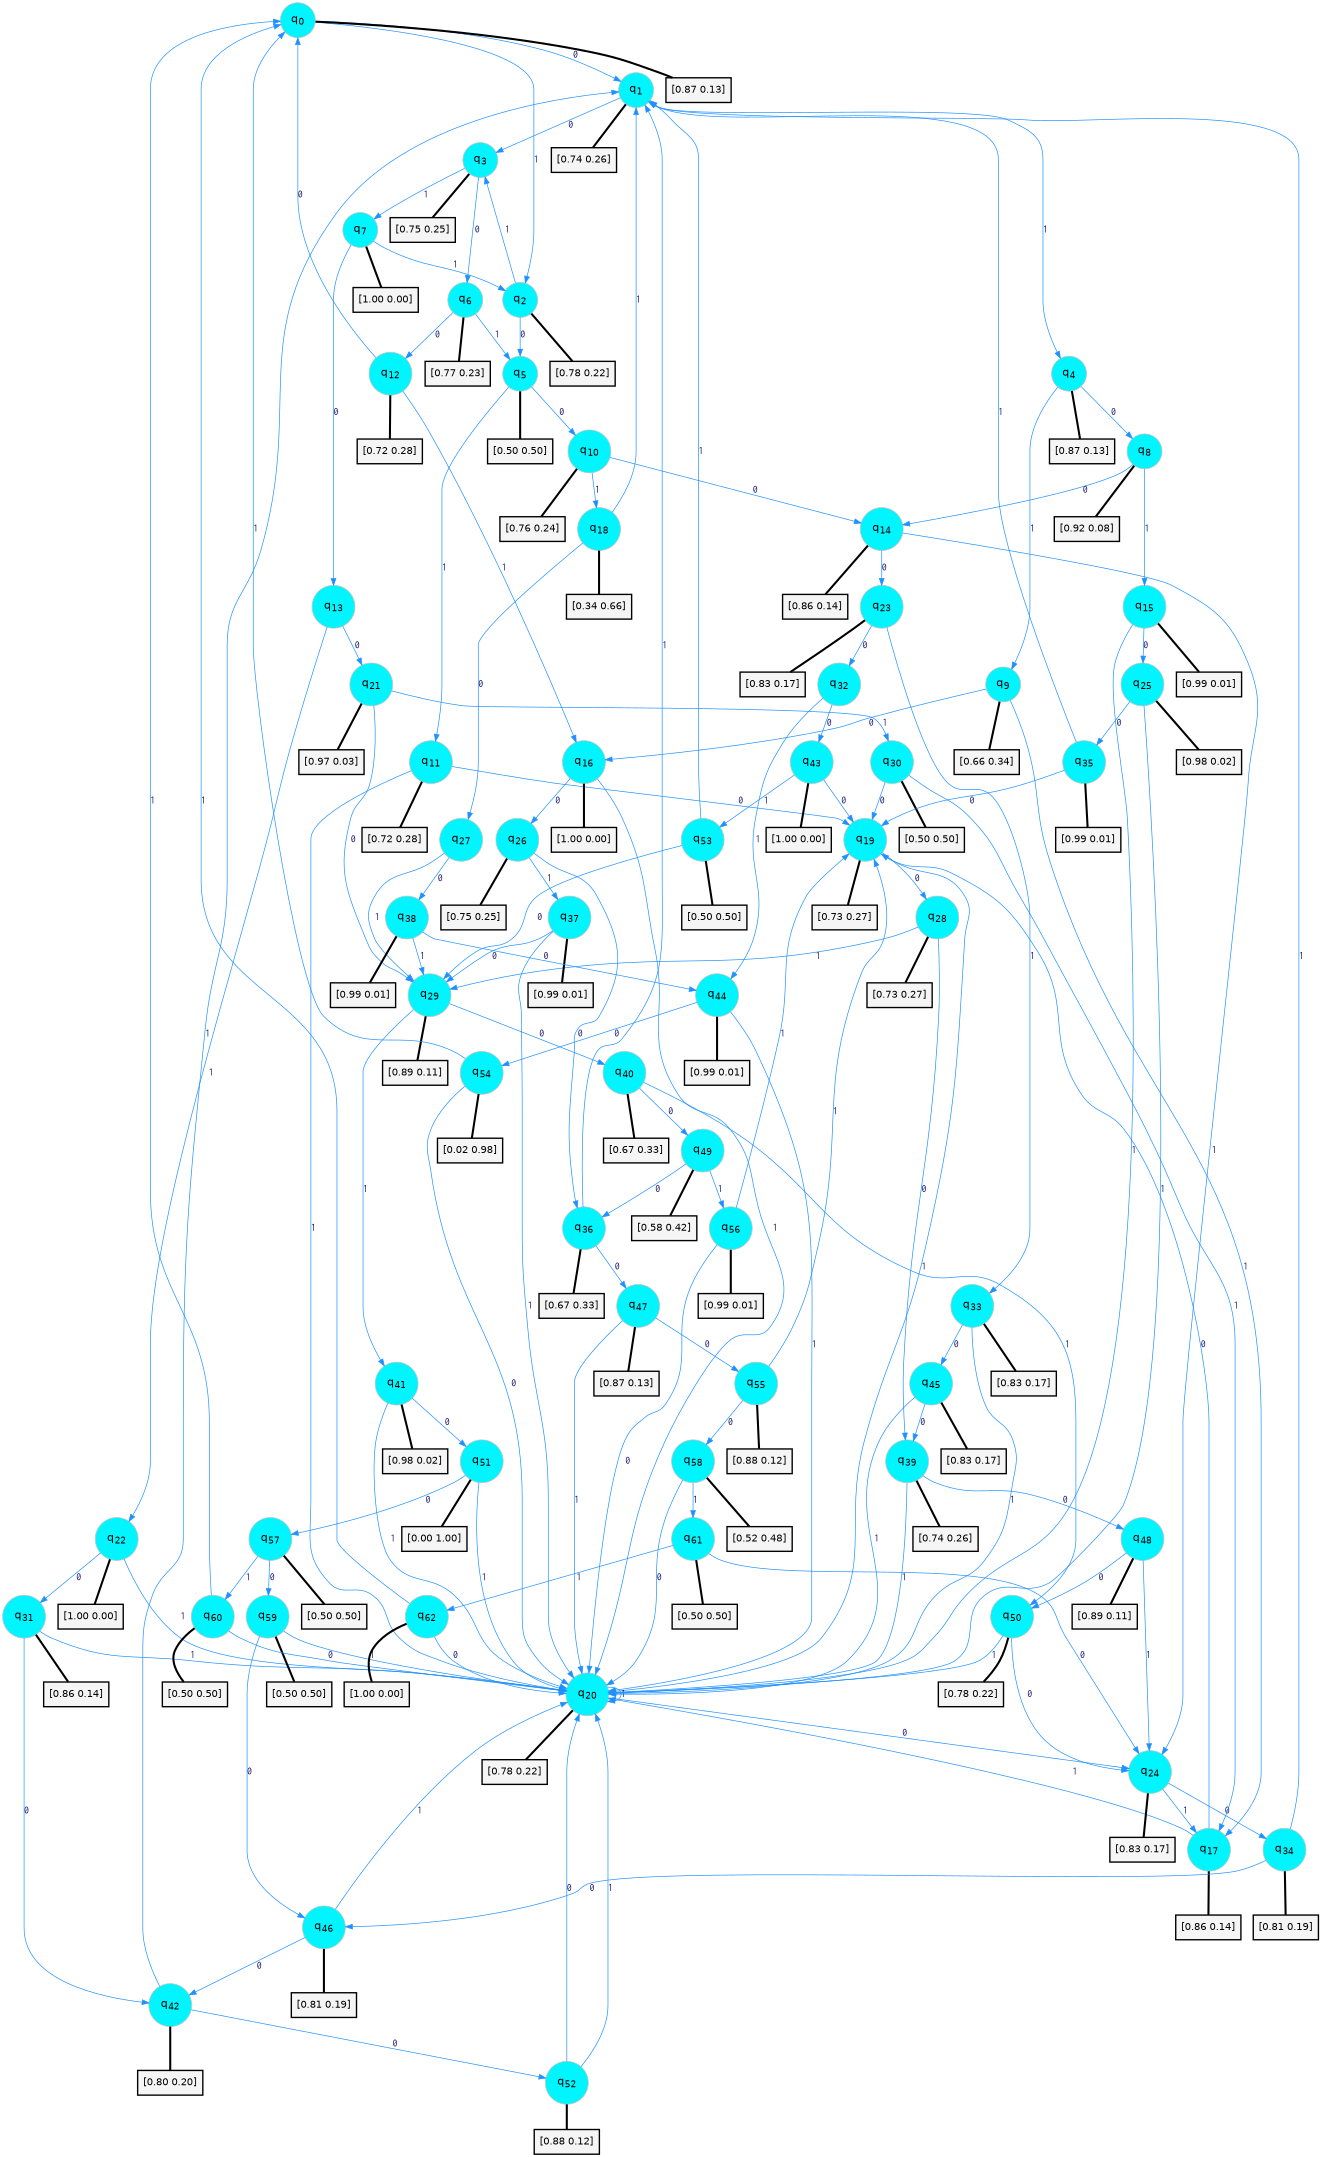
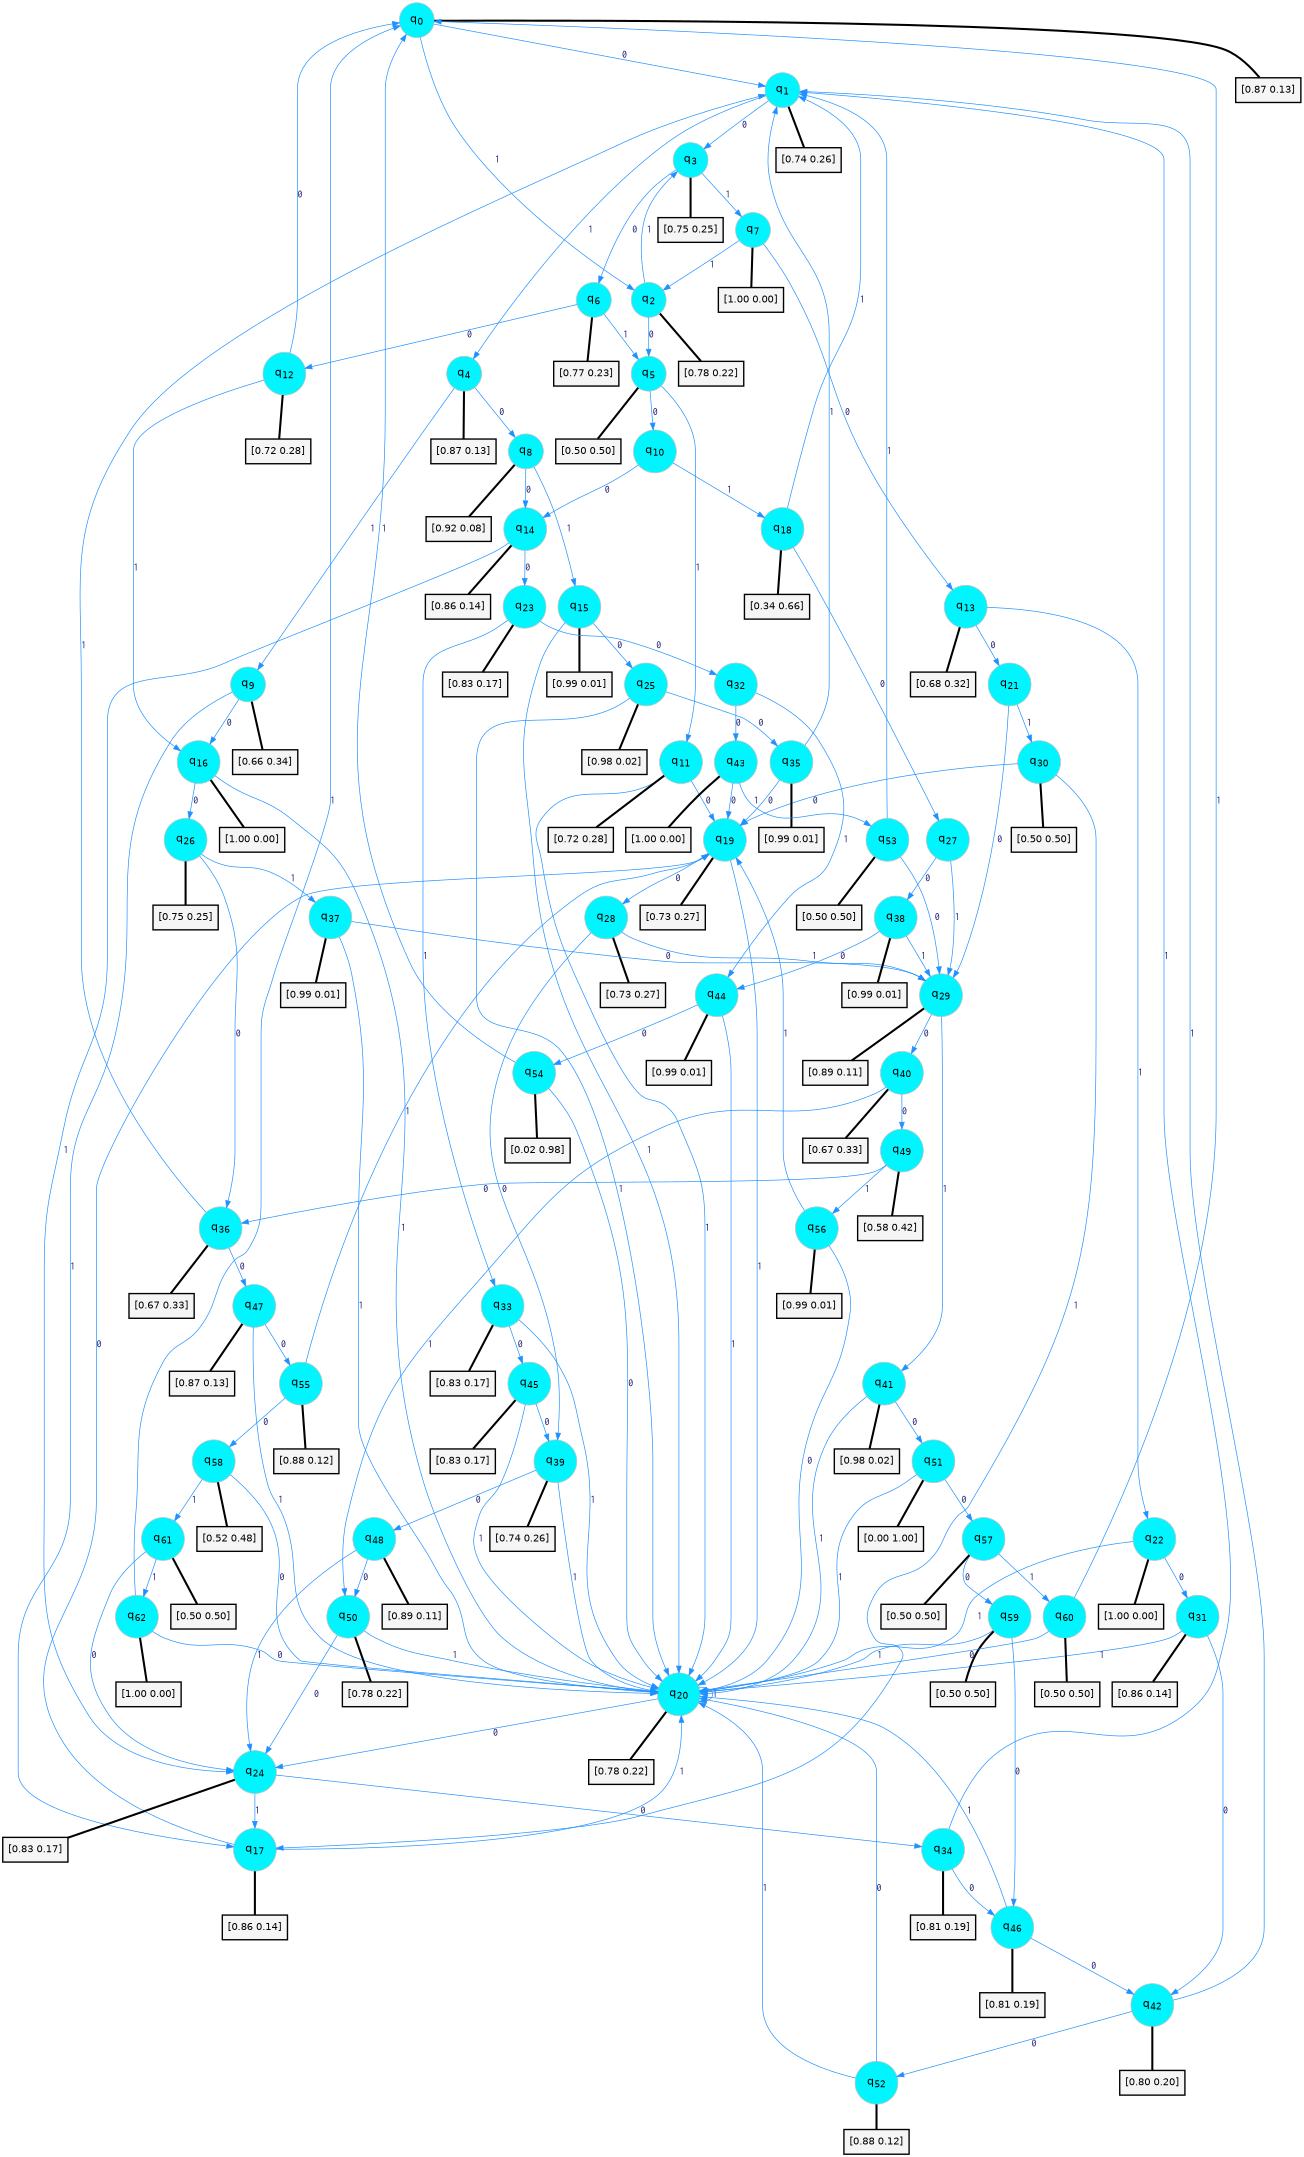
(532, 529) -> none
none -> (943, 684)
(331, 762) -> none
